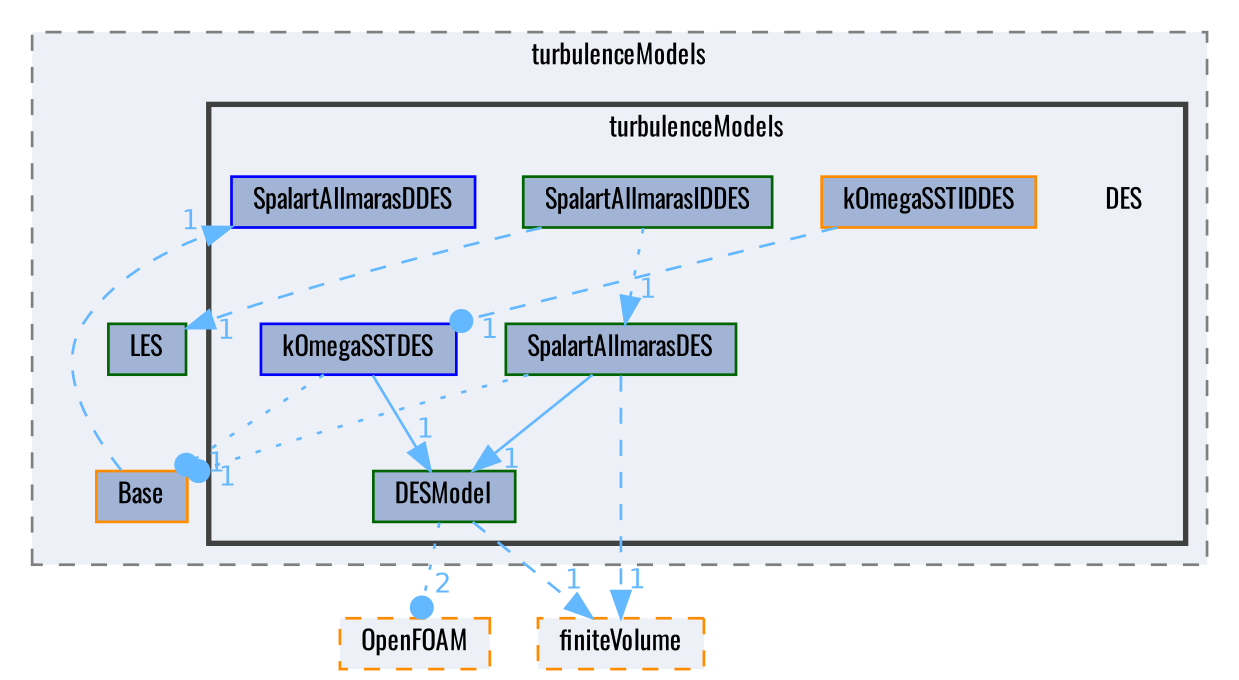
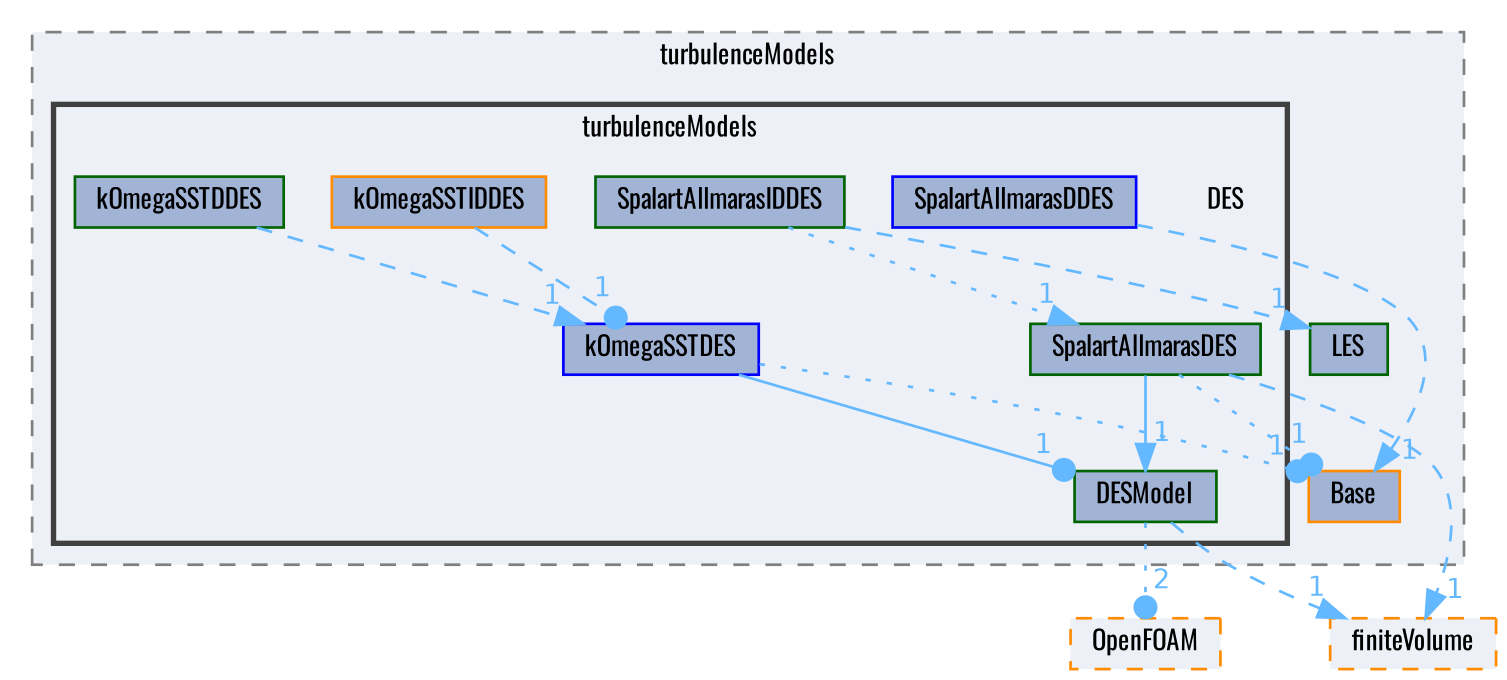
none -> (179, 202)
(81, 327) -> (1346, 281)
(403, 426) -> (896, 421)
